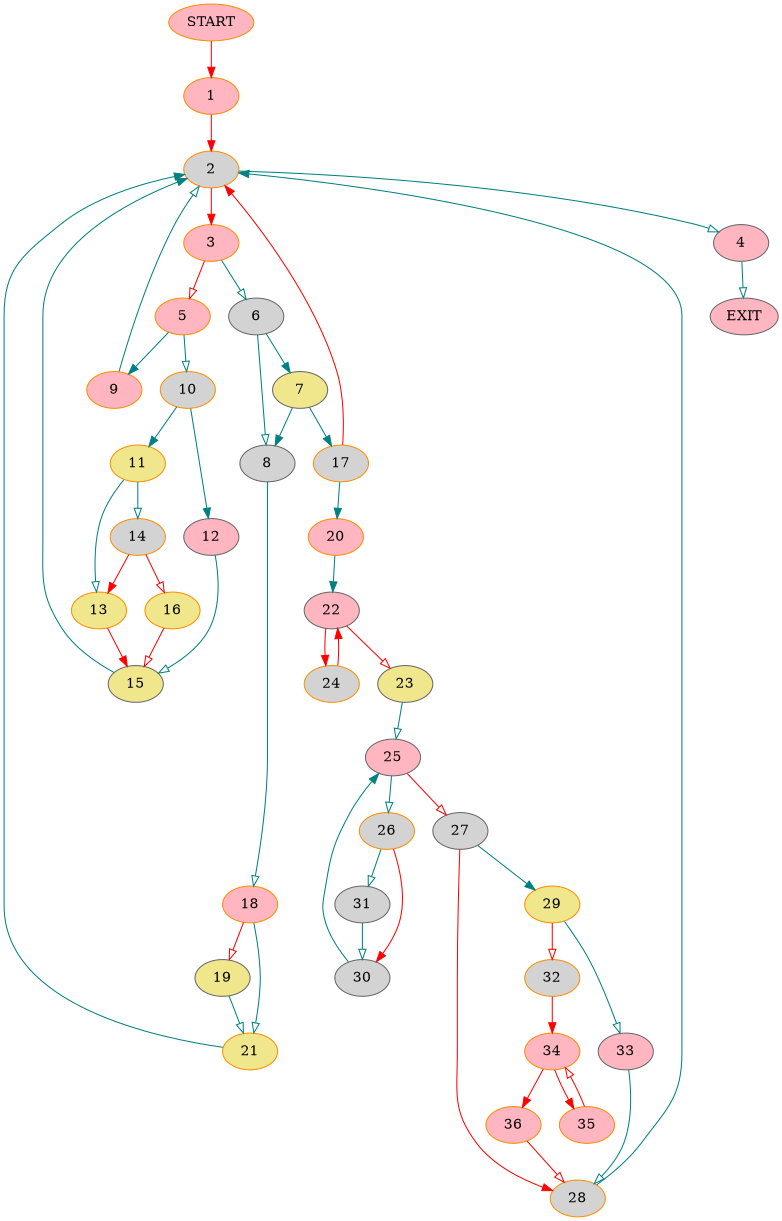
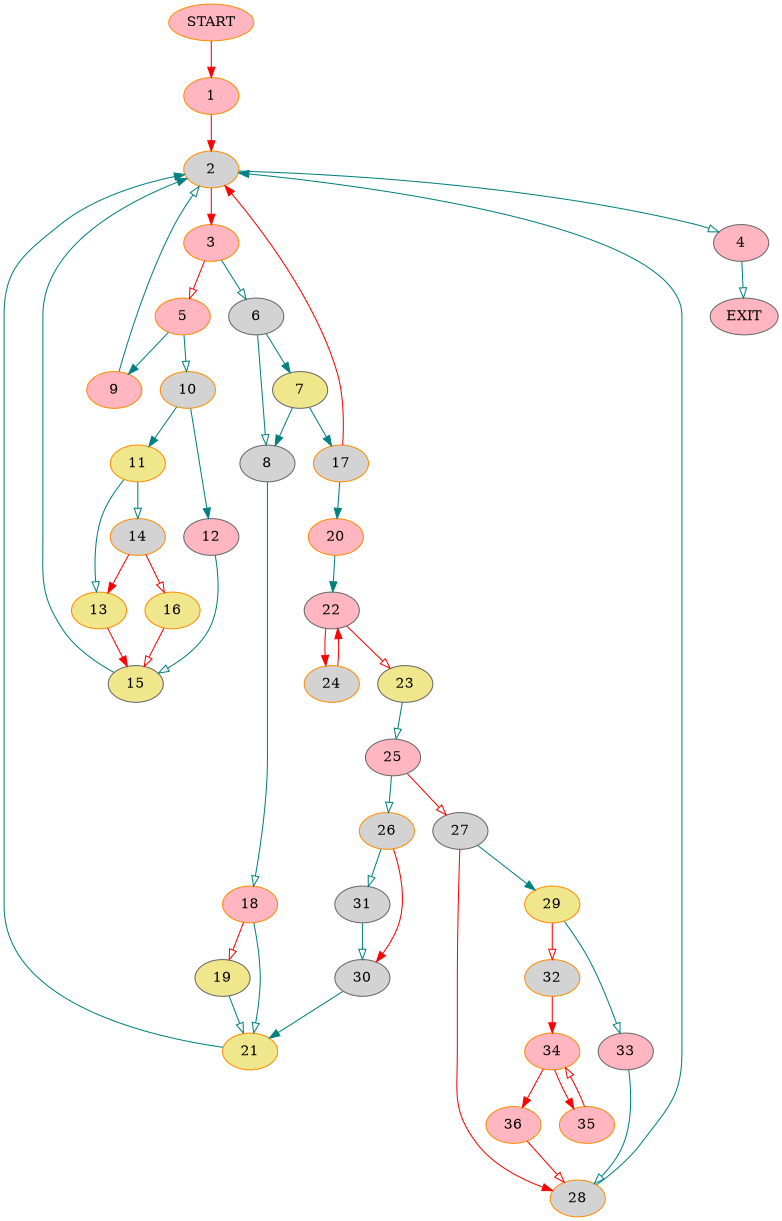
(329, 870) -> (311, 1012)
